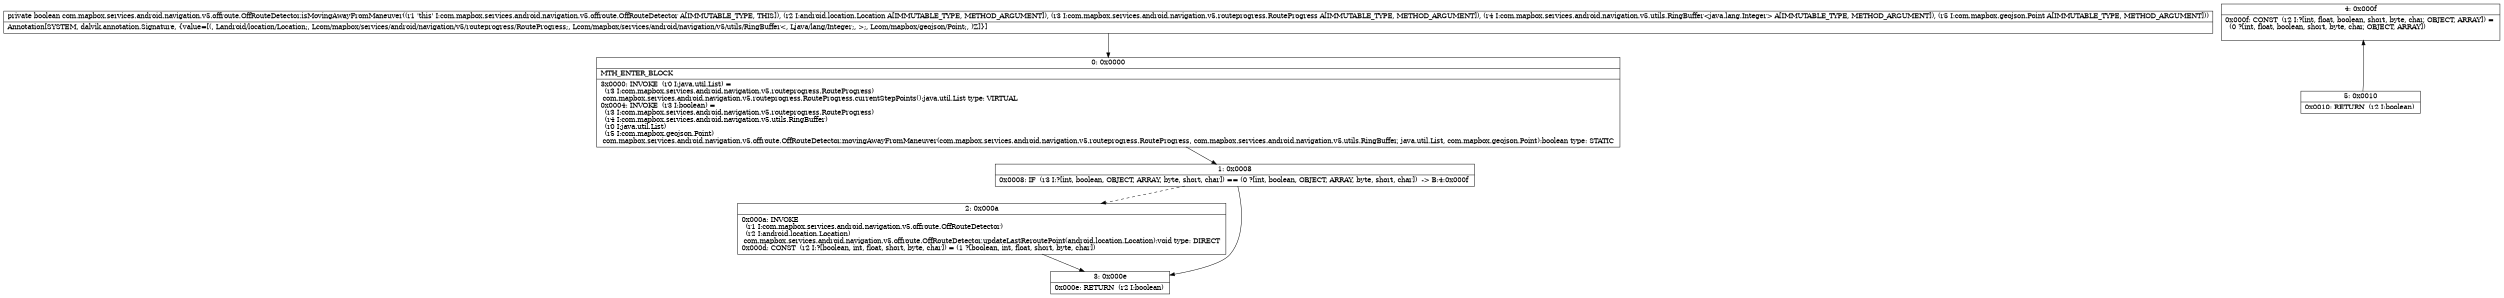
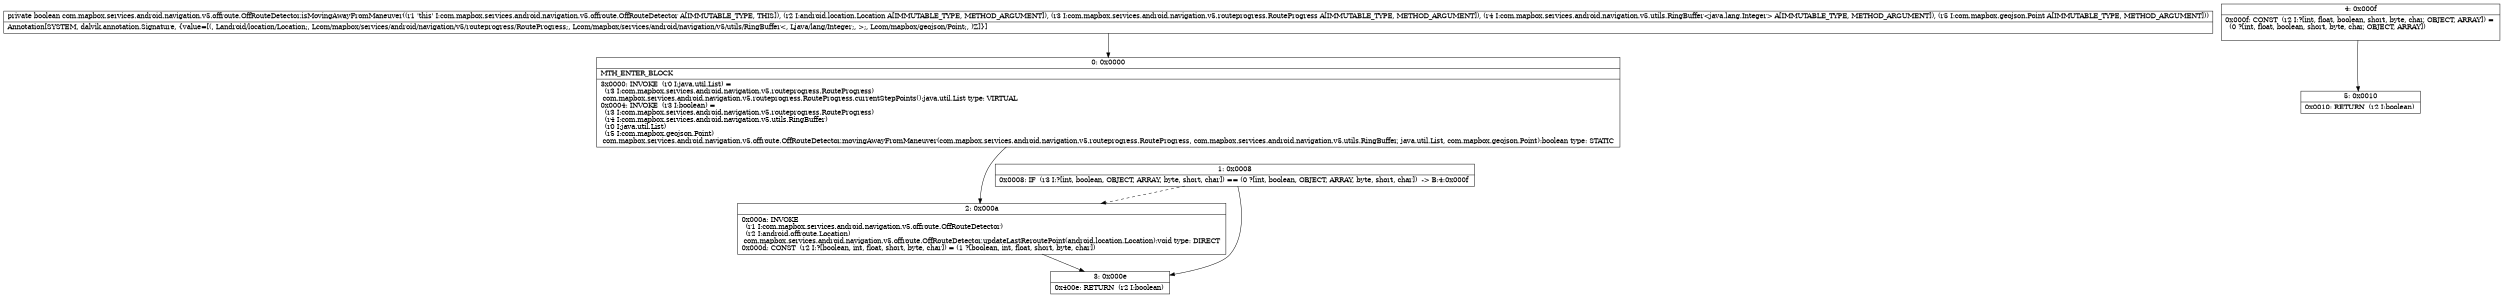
(2364, 68) -> (2357, 63)
(1199, 154) -> (987, 170)
(796, 234) -> (796, 234)
(1110, 288) -> (1110, 288)
